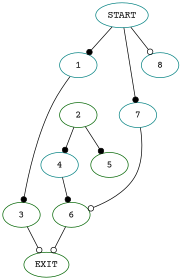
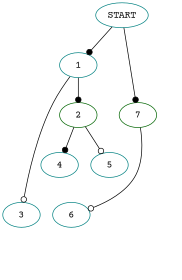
(160, 65) -> none
none -> (78, 87)
(138, 115) -> (138, 115)
(40, 134) -> (40, 134)
(92, 138) -> (92, 138)
(110, 165) -> (110, 165)
(65, 187) -> none
(21, 215) -> (21, 215)
(71, 215) -> (71, 215)
(46, 265) -> none
